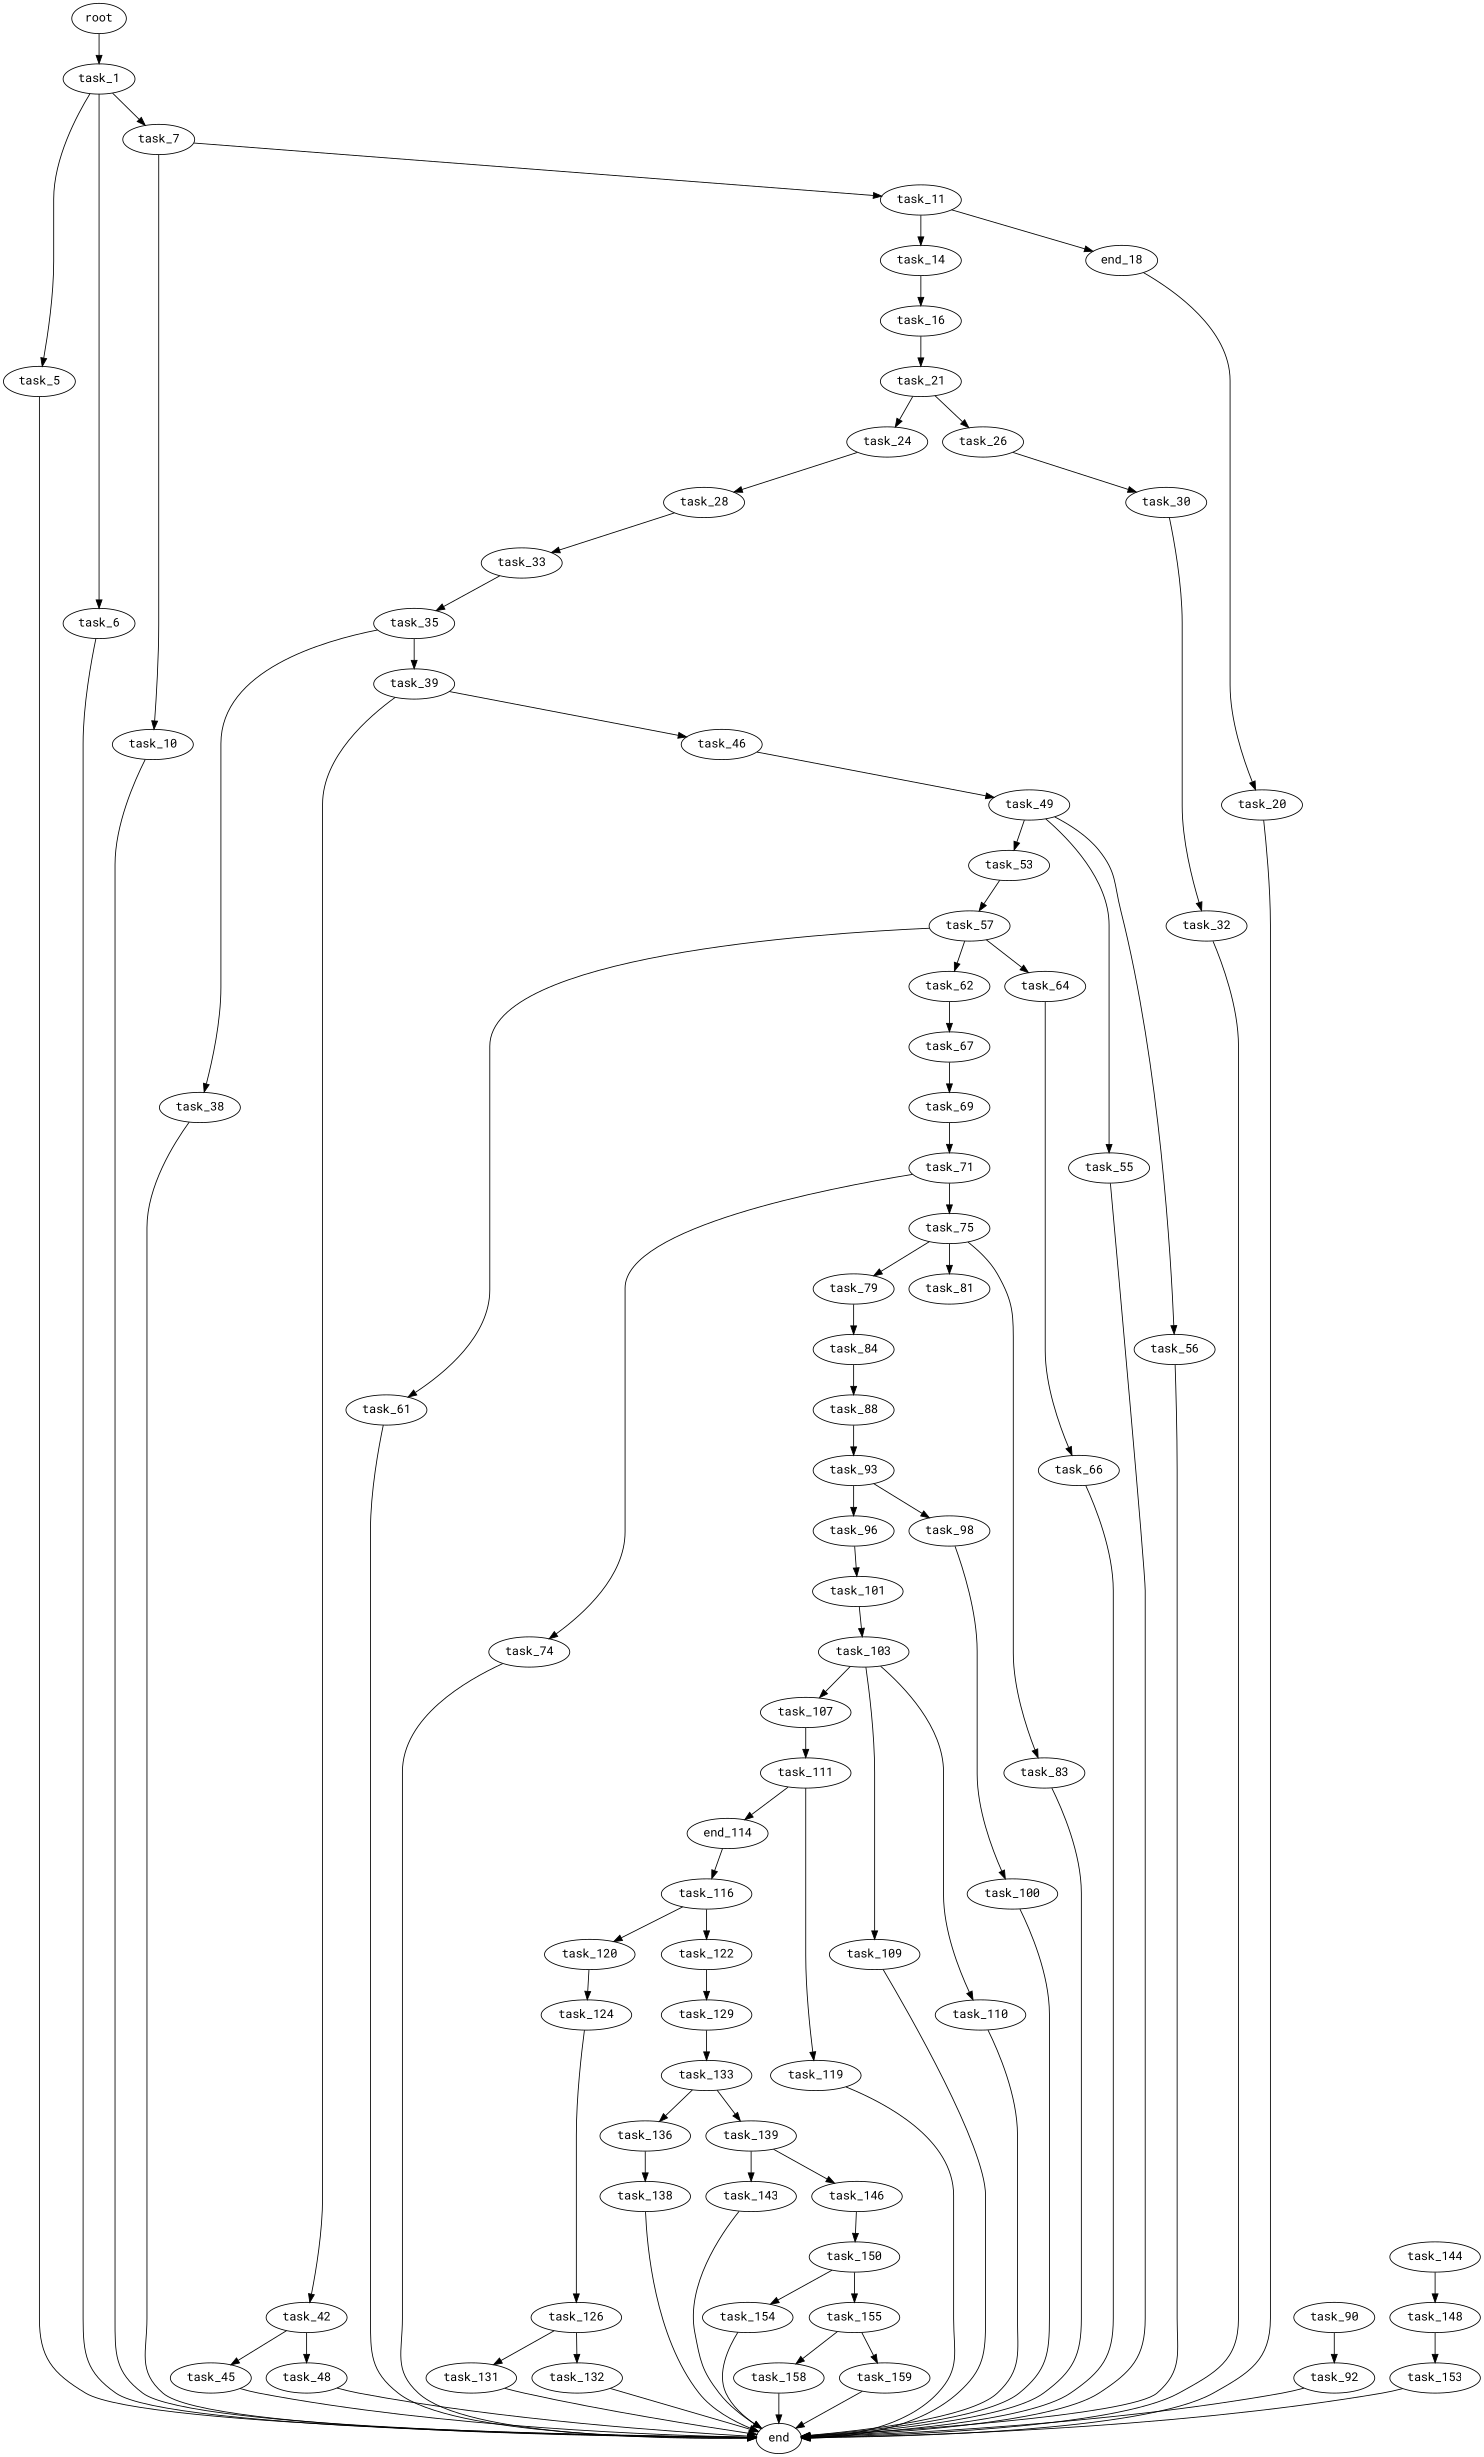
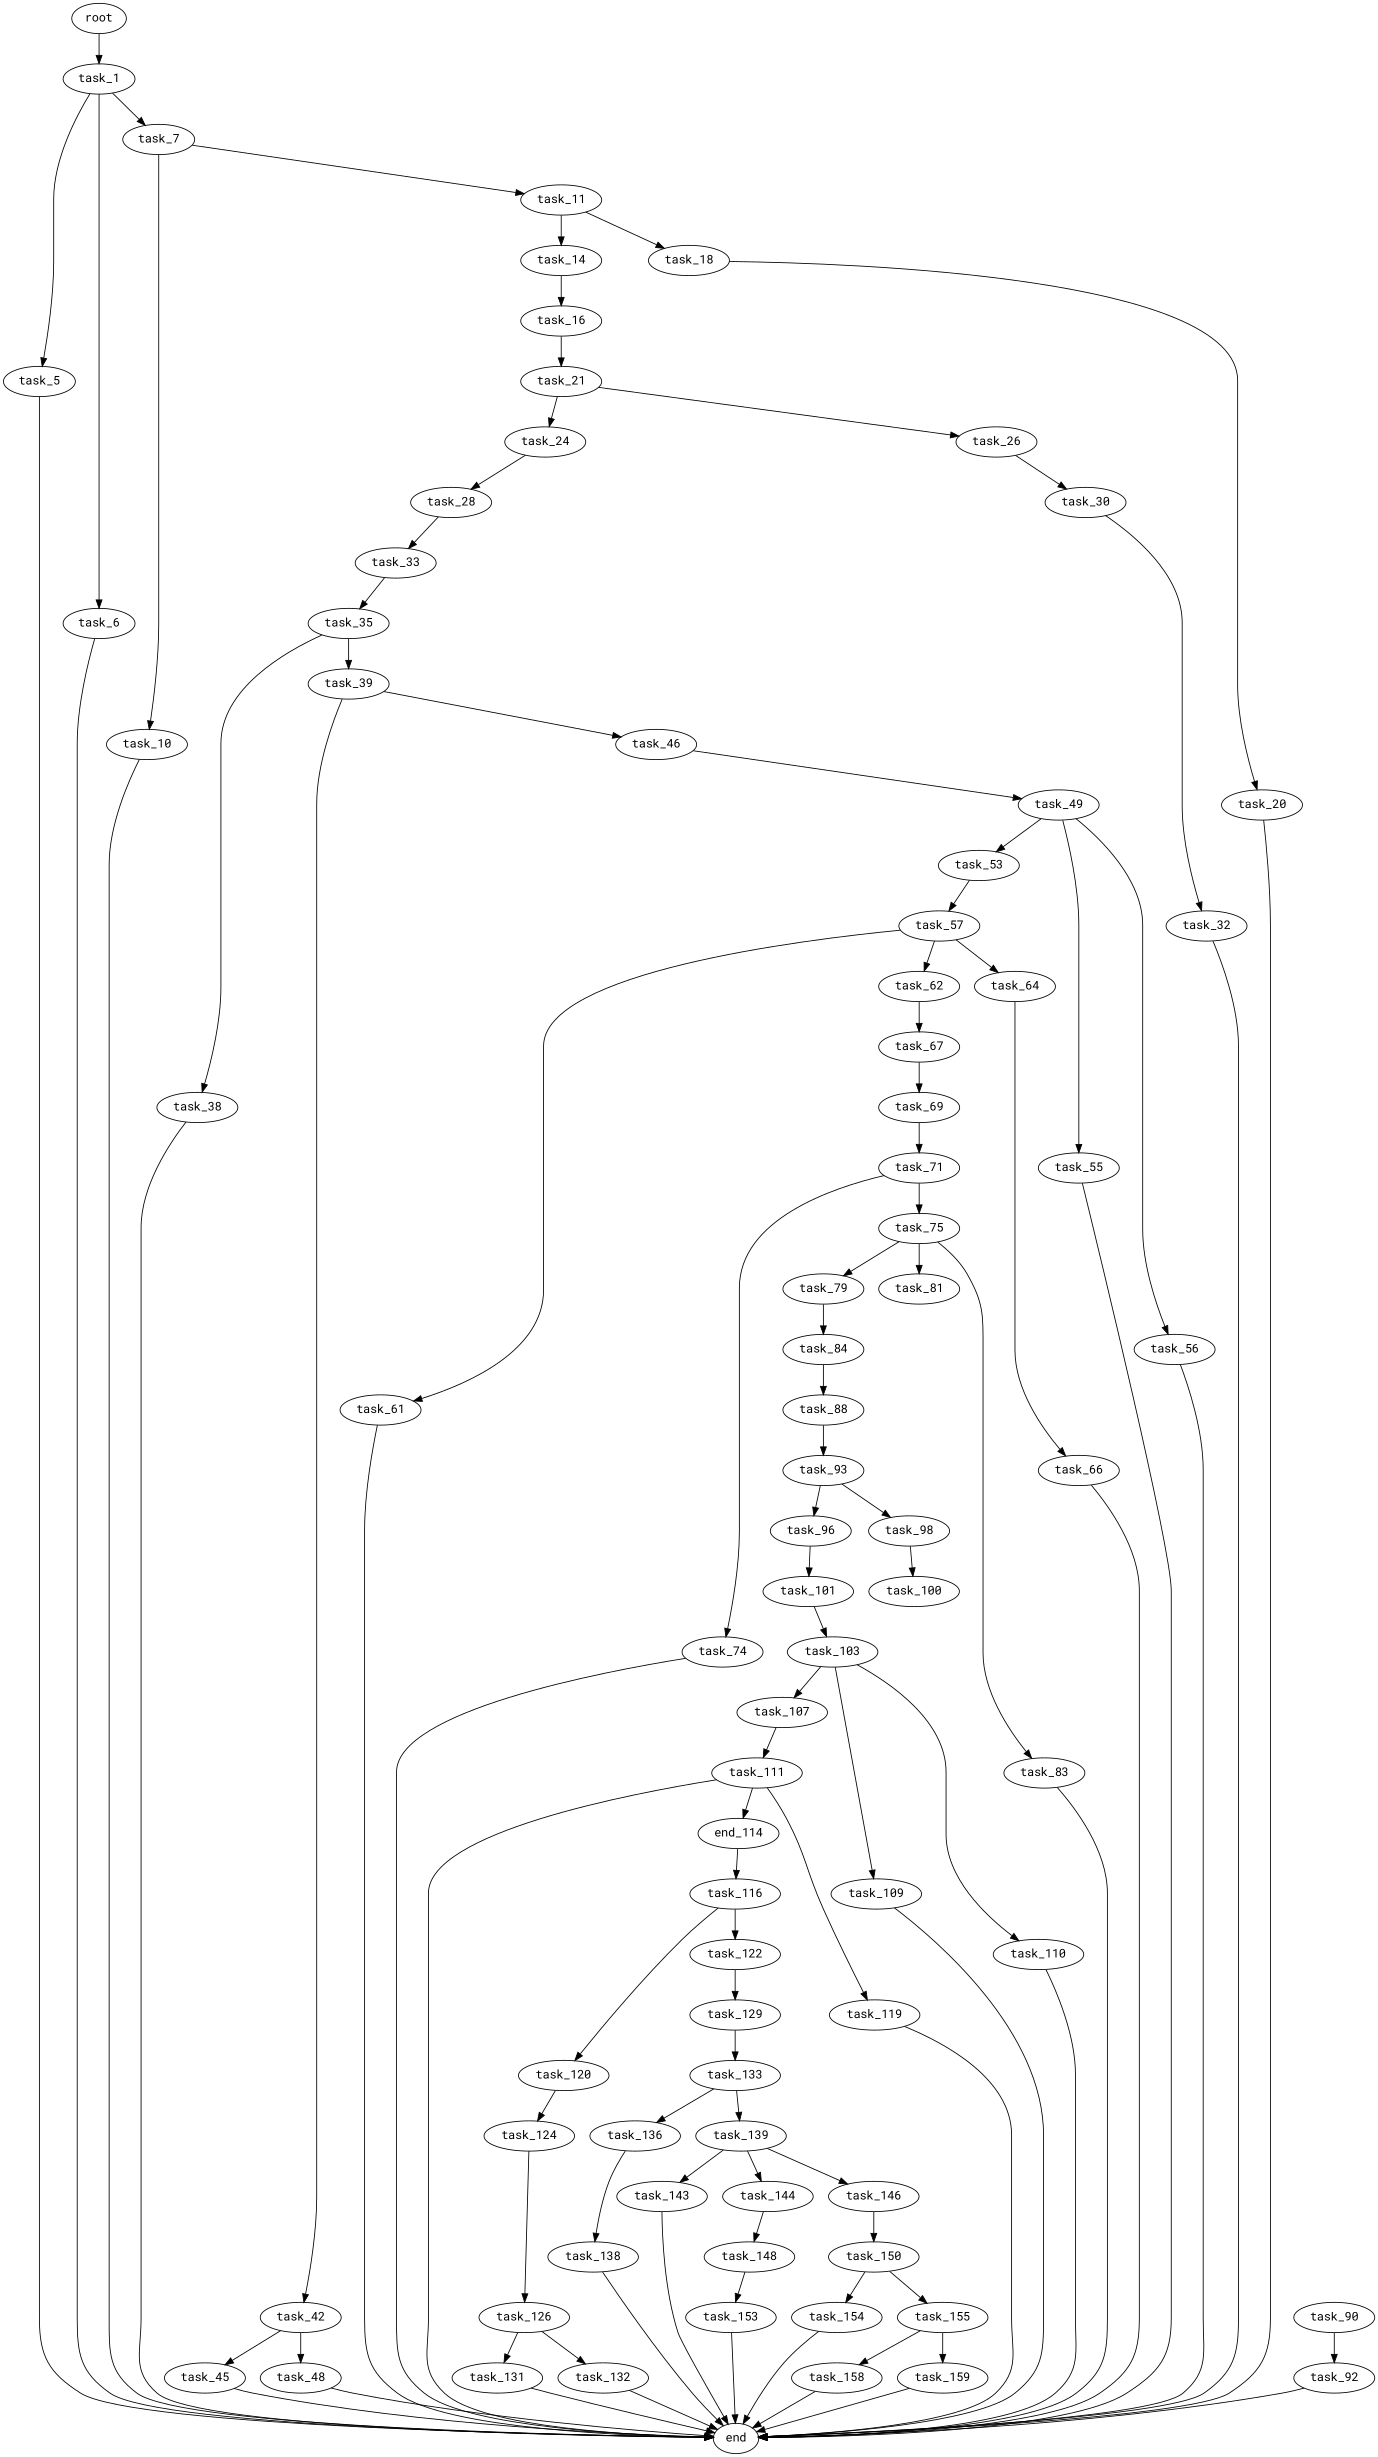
(1122, 260) -> (689, 260)
none -> (753, 2162)
(1049, 2261) -> (428, 2119)
